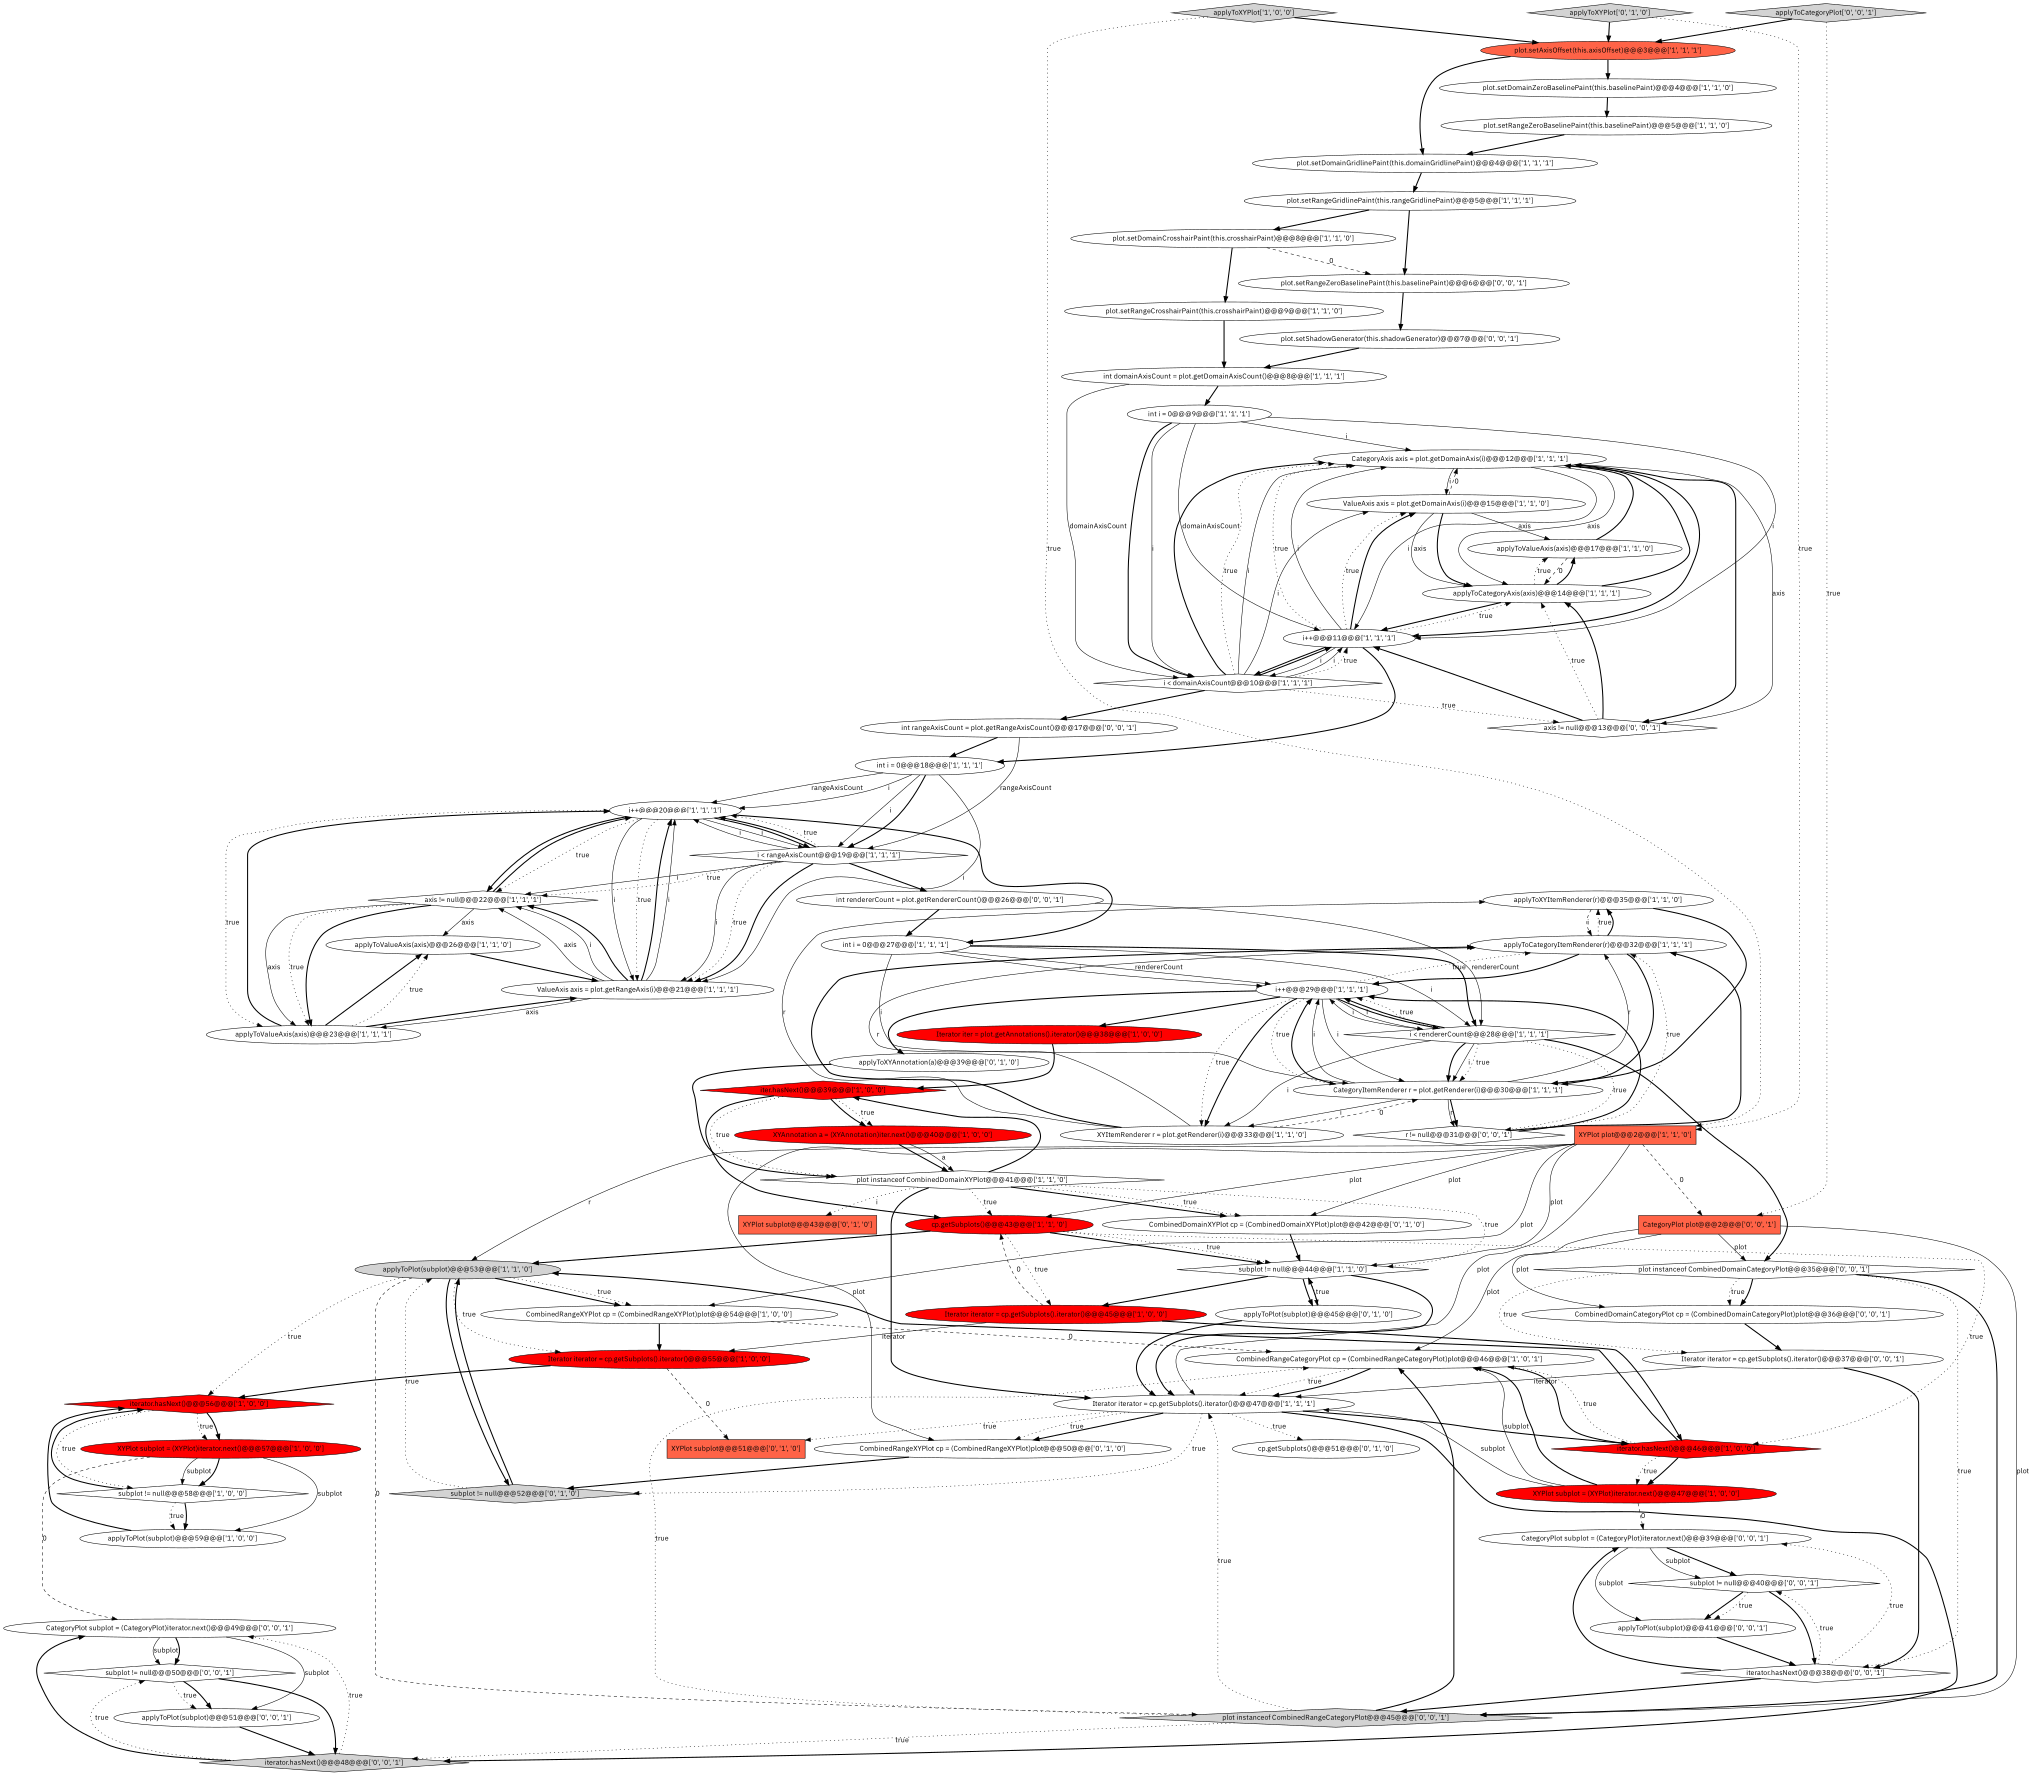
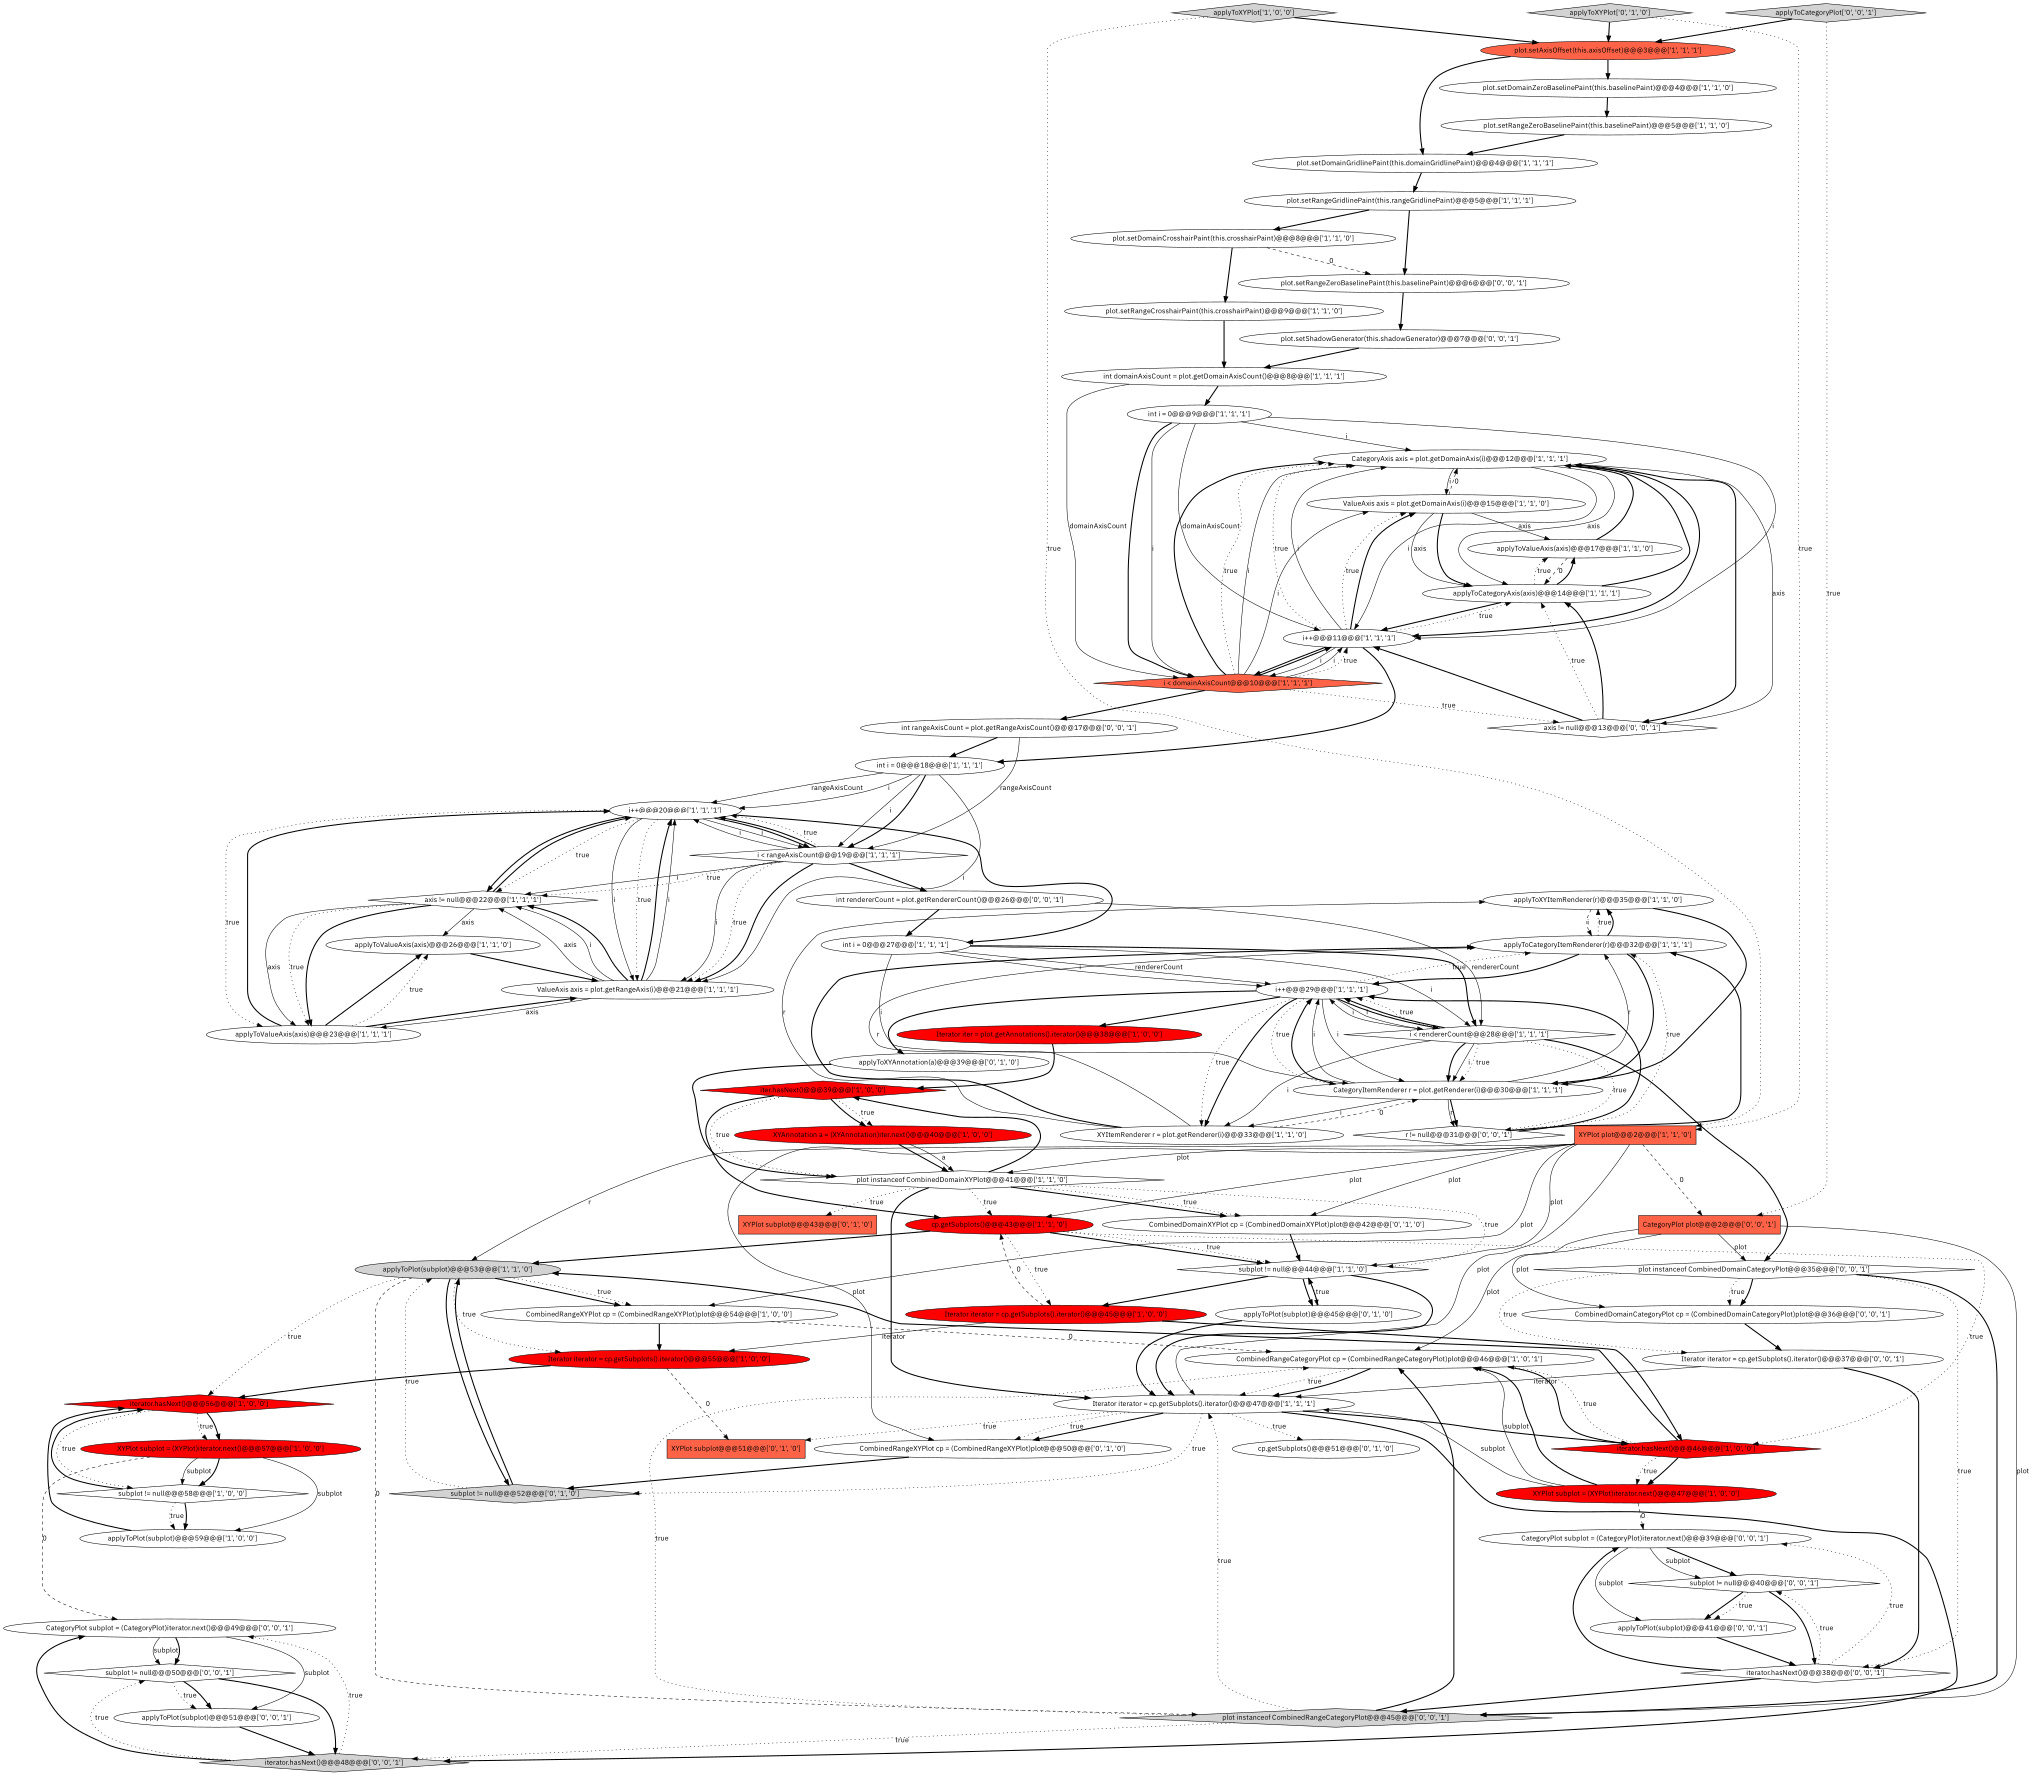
(1238, 683) -> (1238, 683)
none -> (1195, 1153)
(877, 1202) -> (877, 1202)
